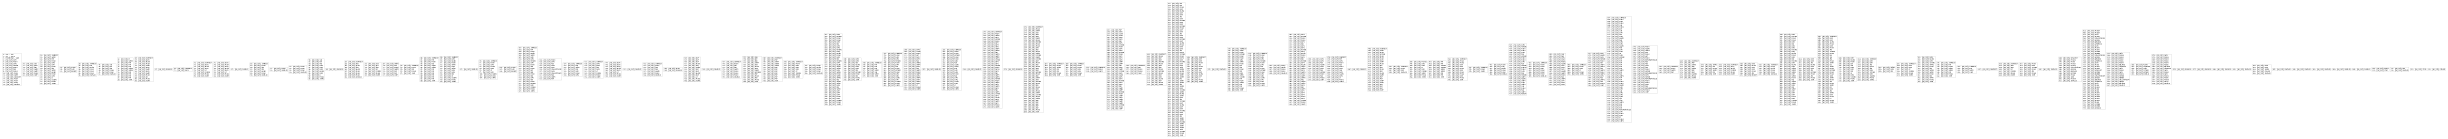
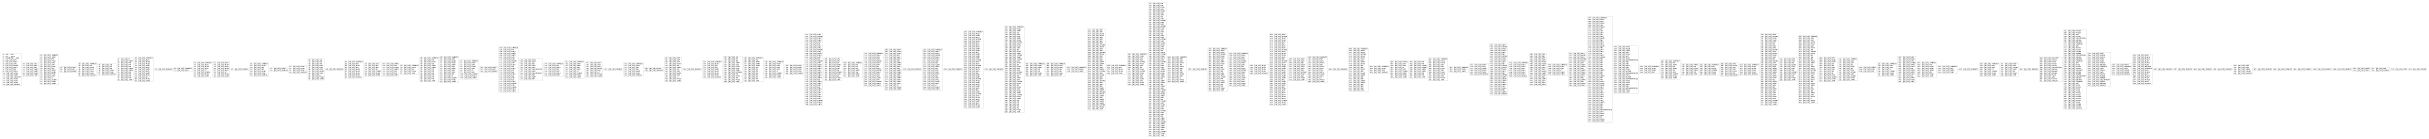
(469, 69) -> none
